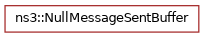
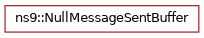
(102, 19) -> (102, 19)
